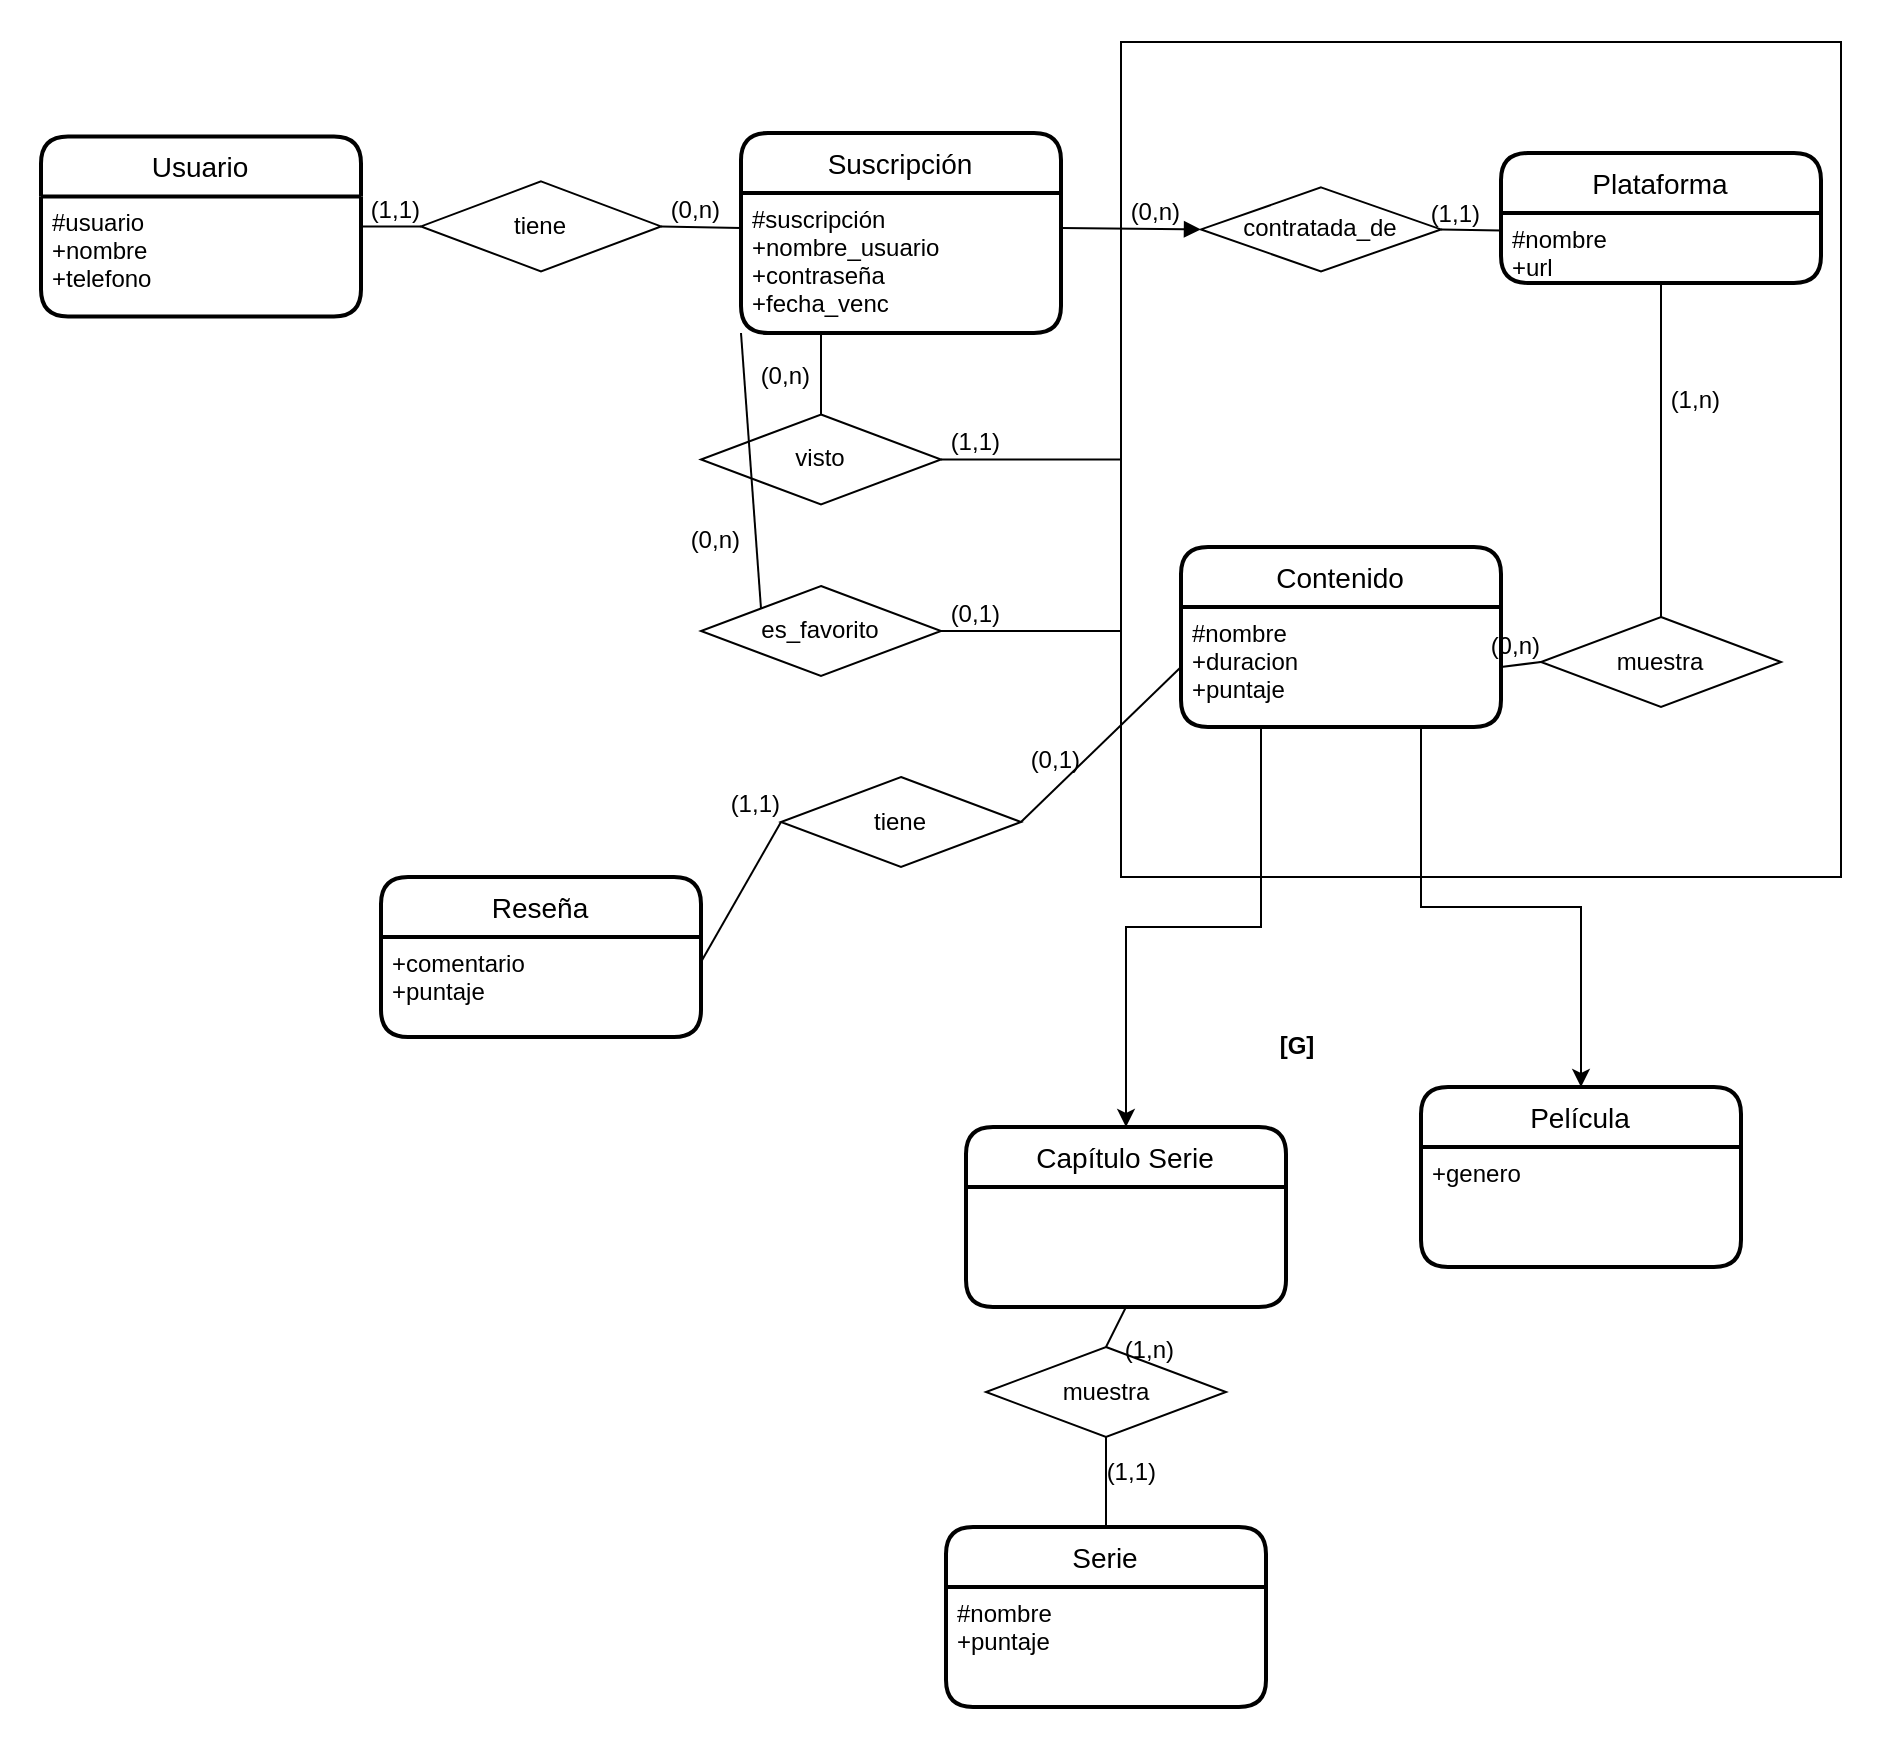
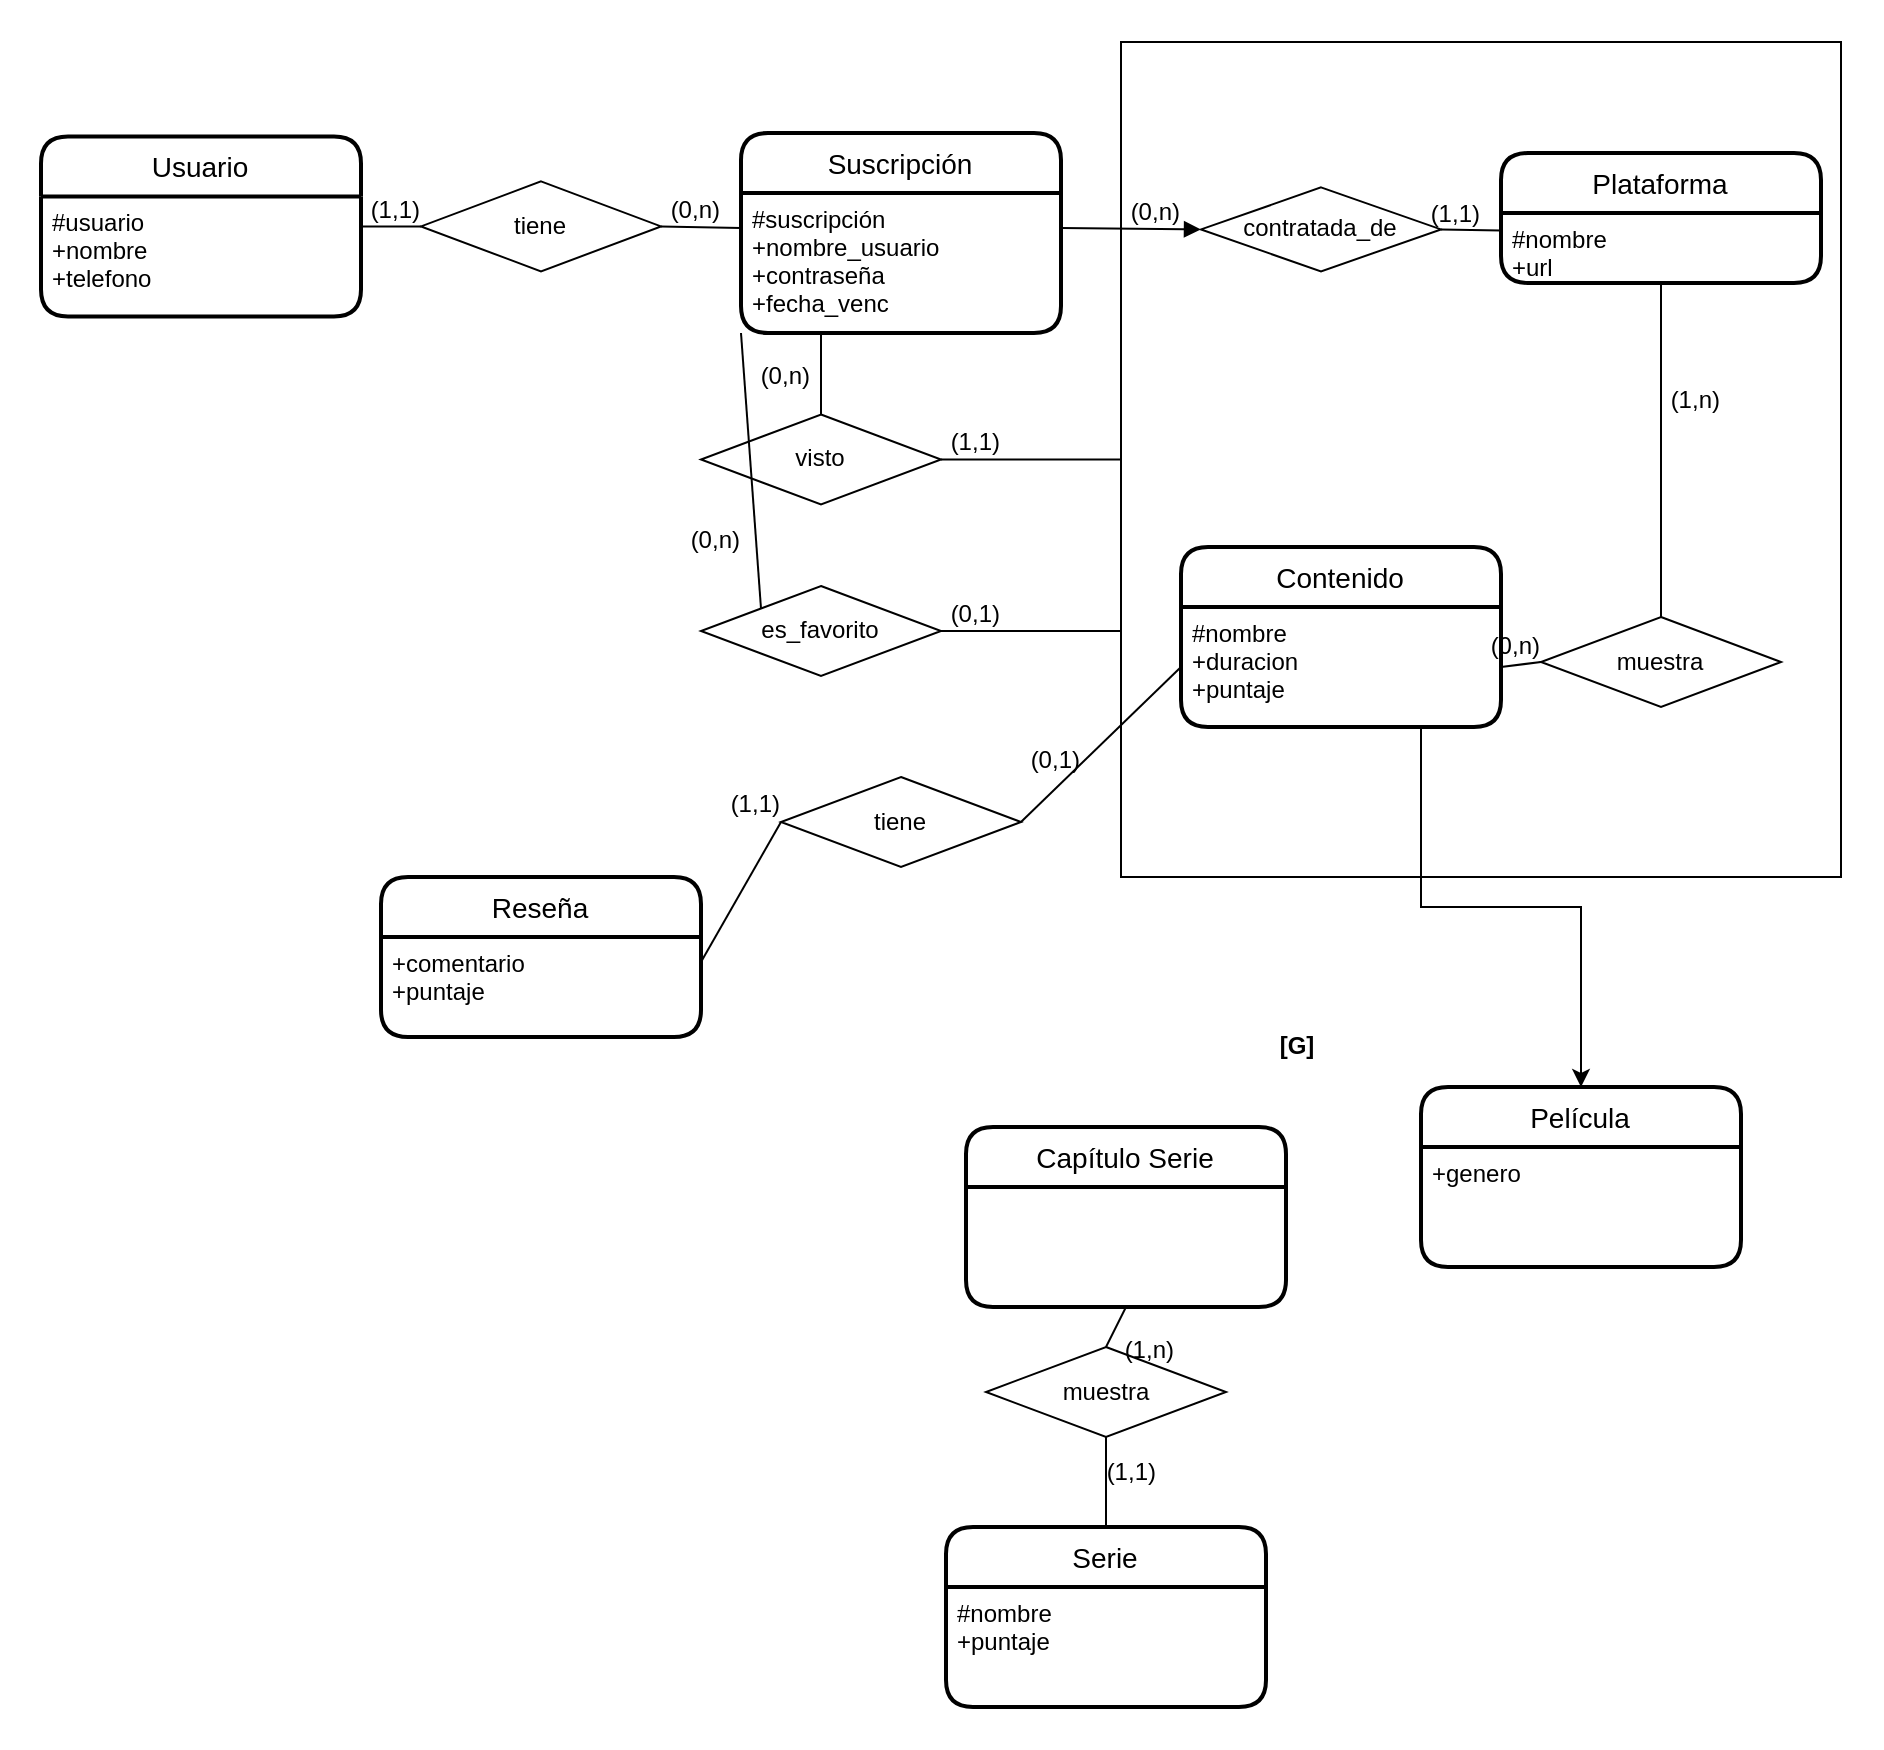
(1198, 927) -> none
